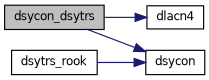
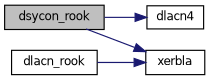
(54, 17) -> (54, 17)
(54, 62) -> (54, 62)
(175, 62) -> (175, 62)
